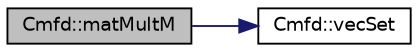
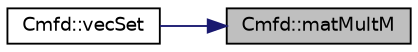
(216, 26) -> (184, 26)
